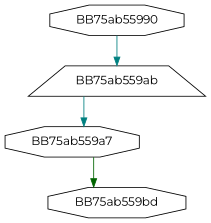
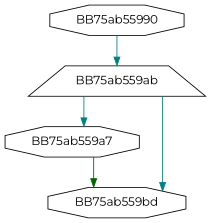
none -> (163, 140)
